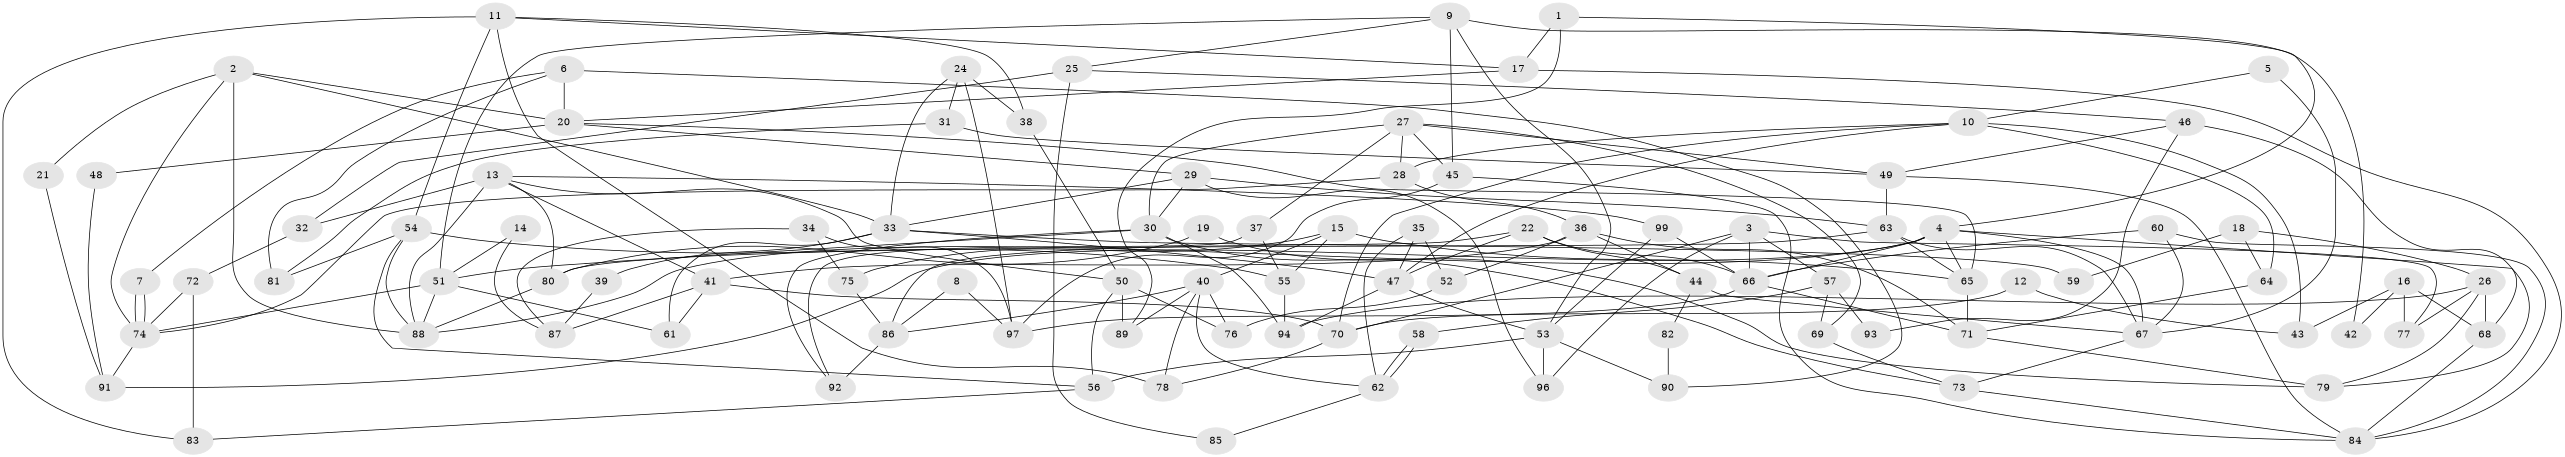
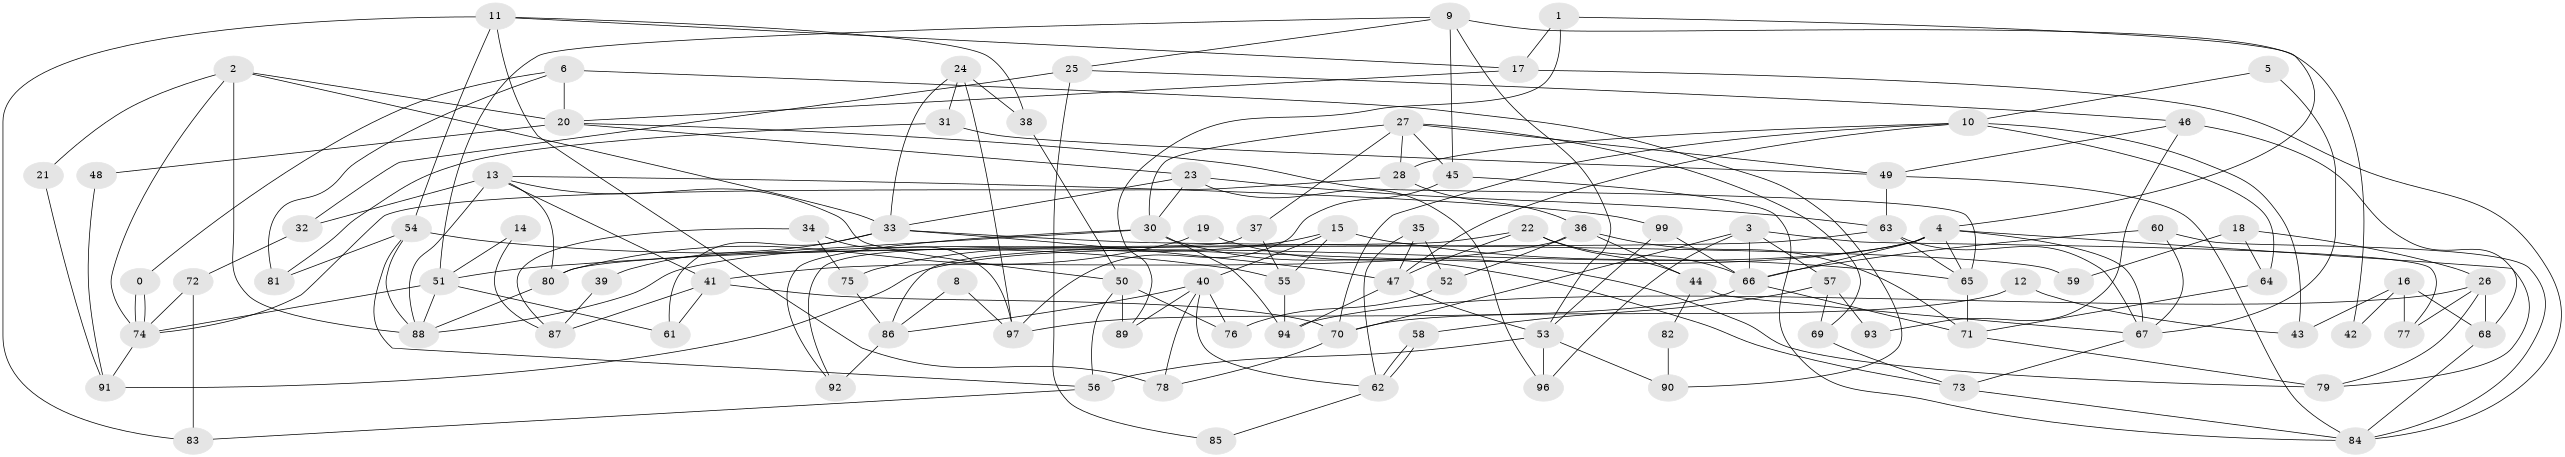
(1191, 176) -> (1191, 176)
(140, 282) -> (140, 282)
